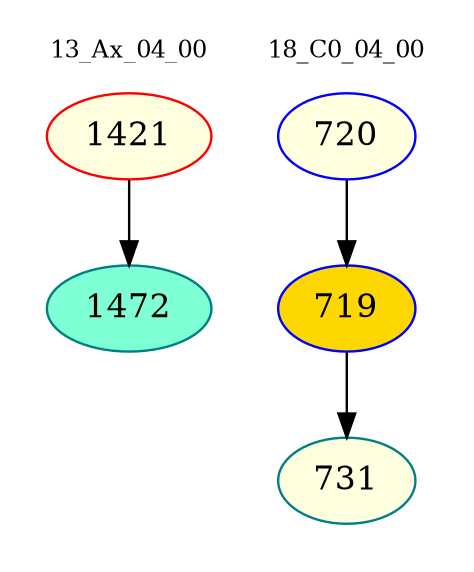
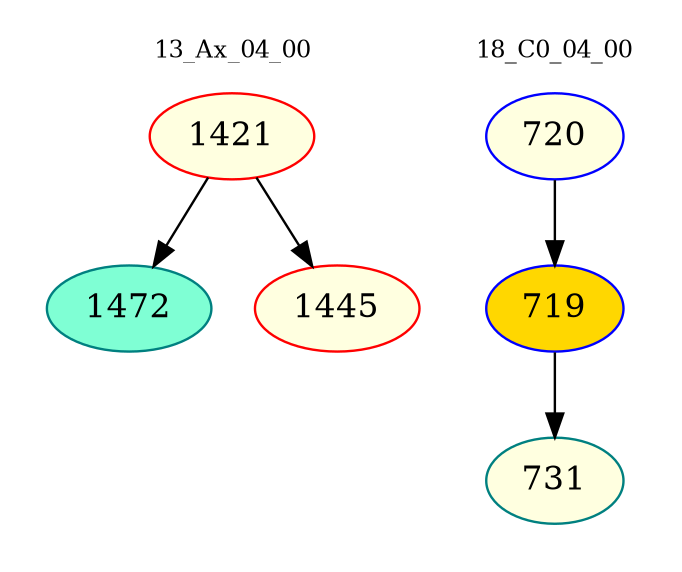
none -> (337, 309)
